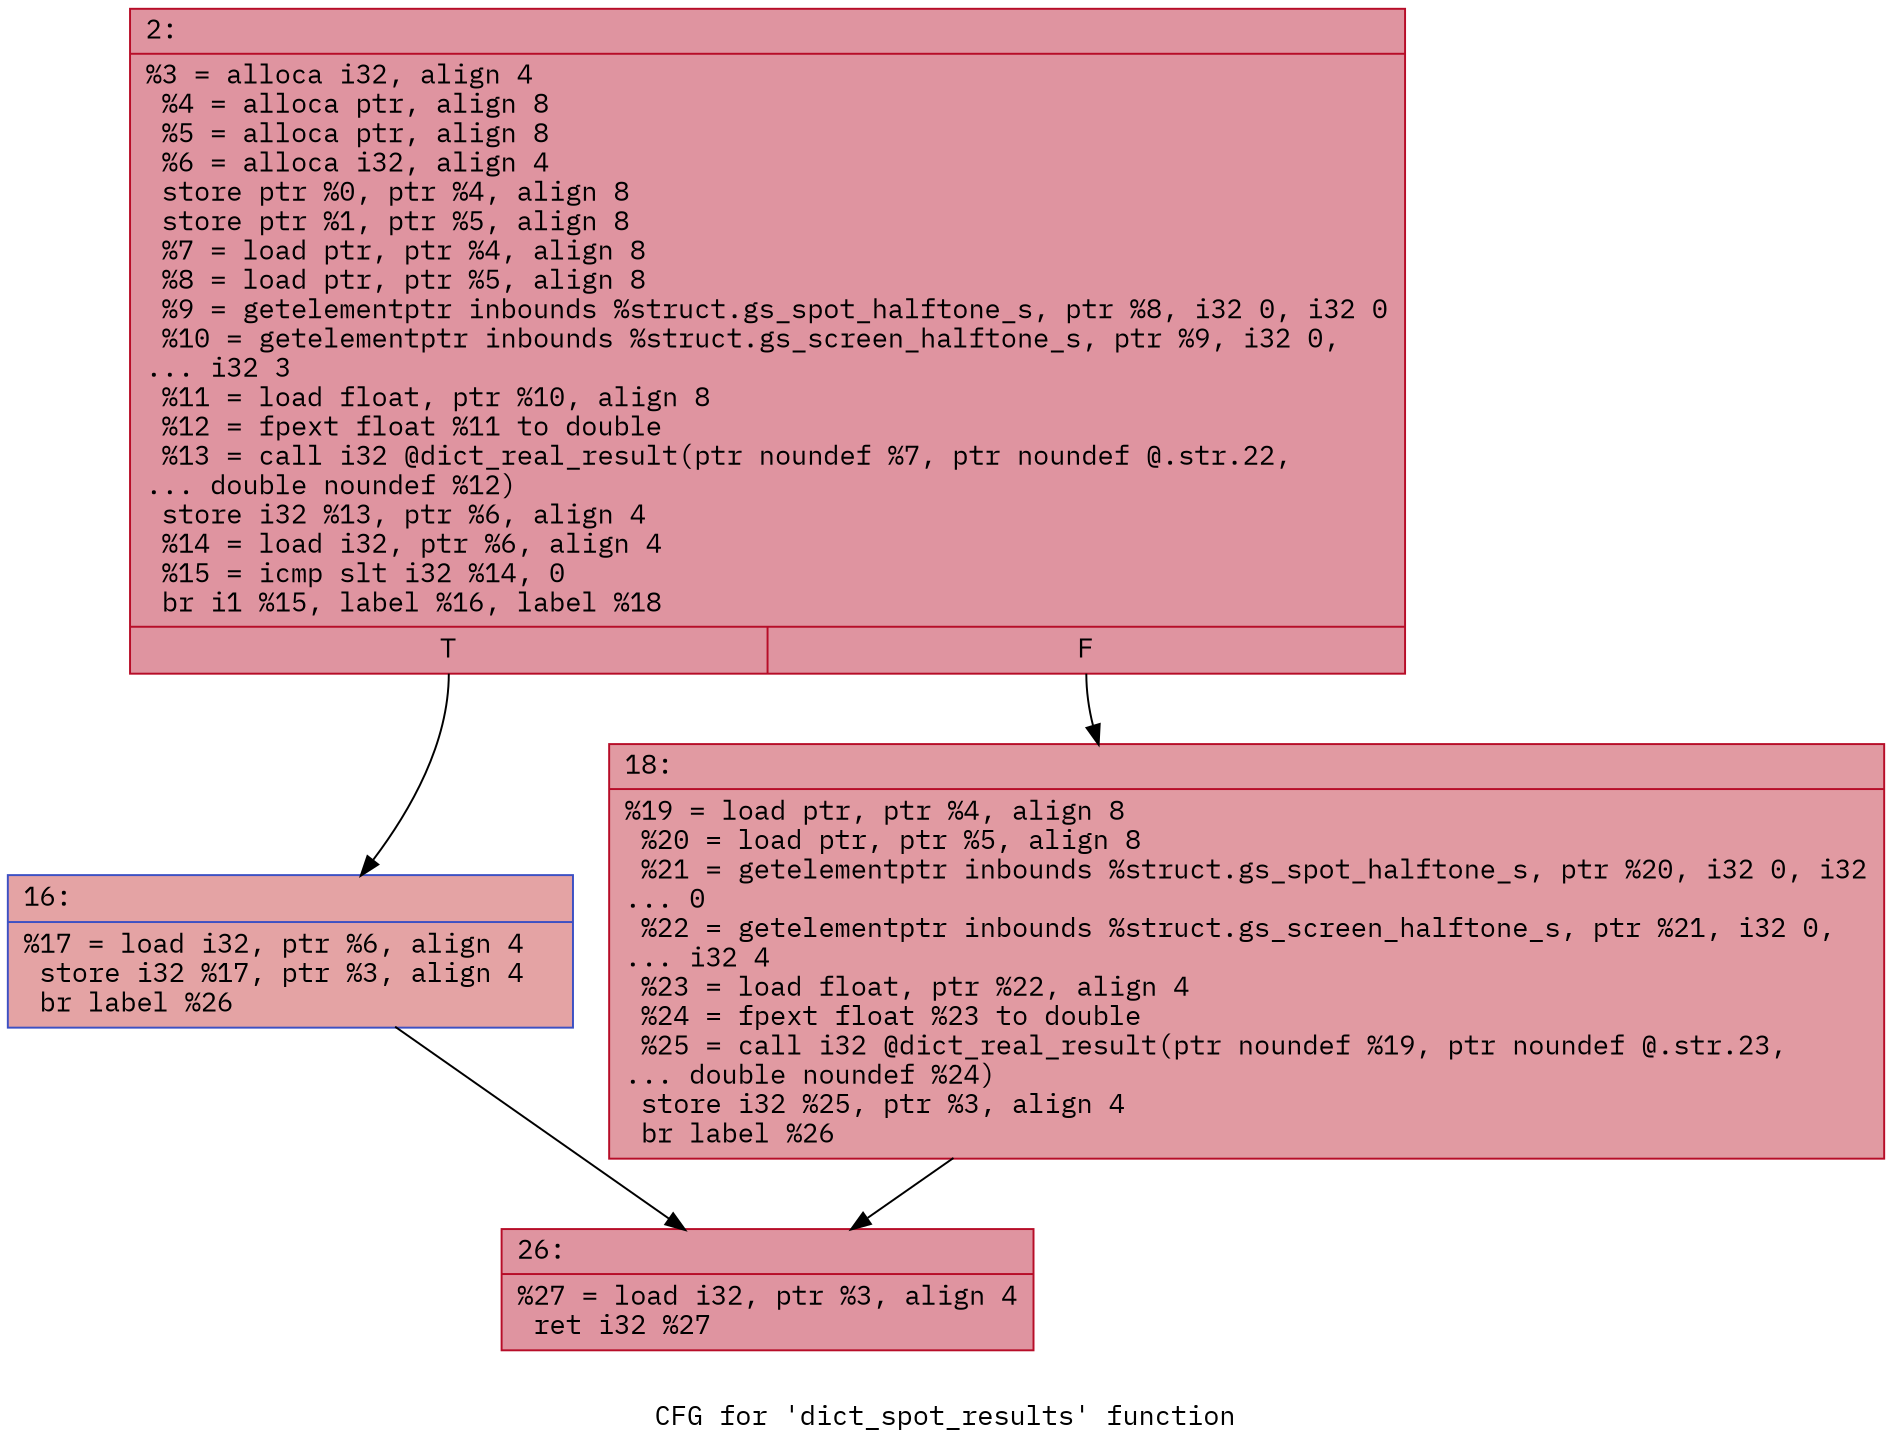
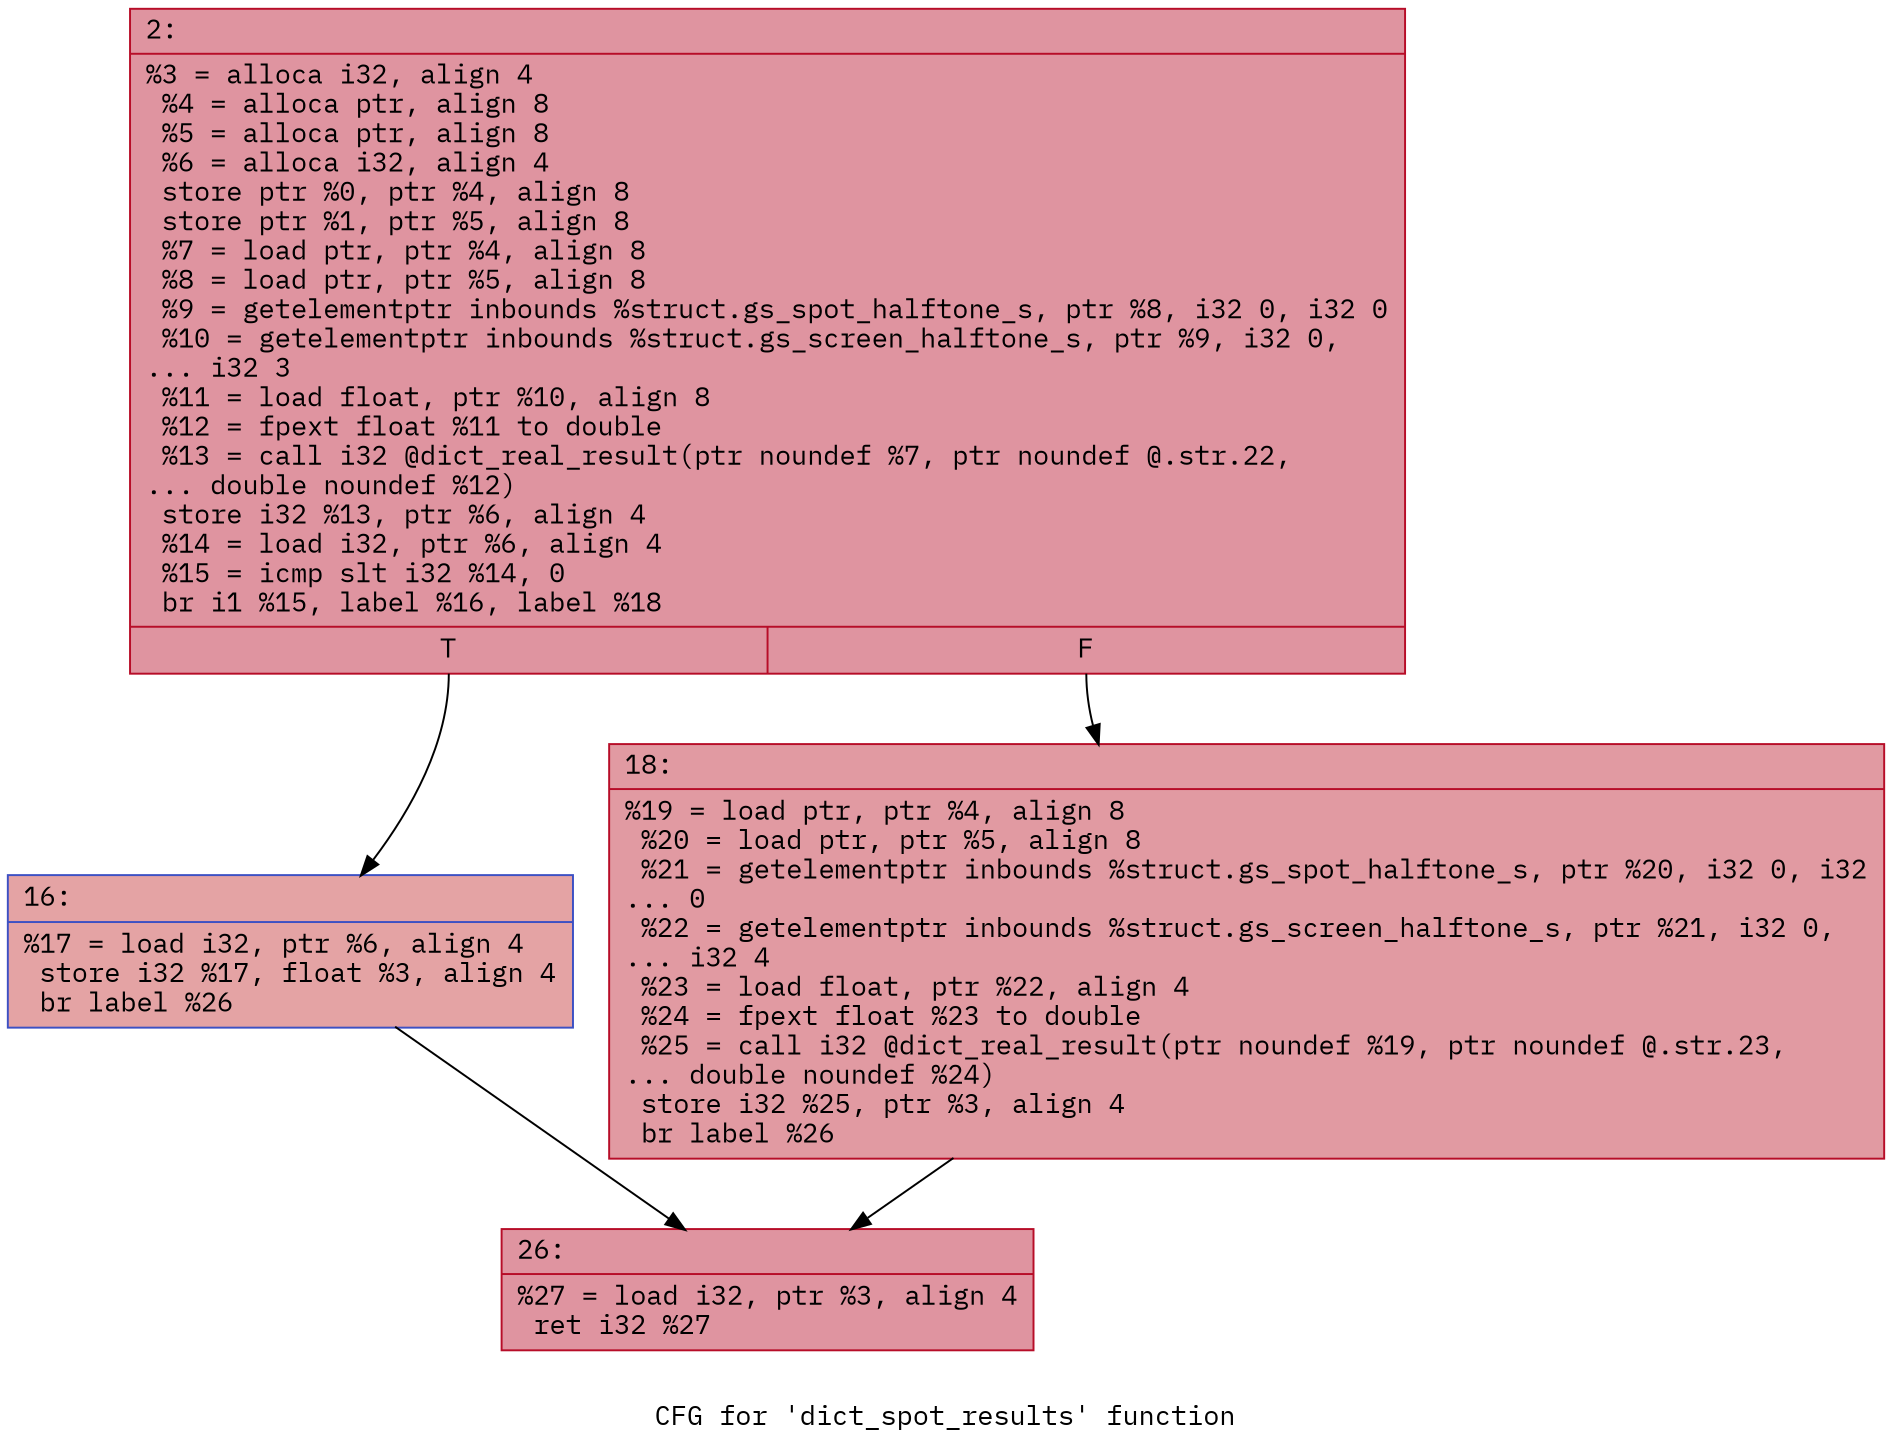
(274, 974) -> (290, 974)
